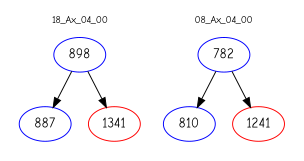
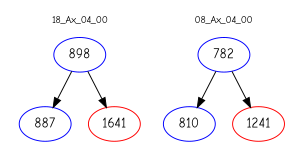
(114, 124) -> (114, 124)
